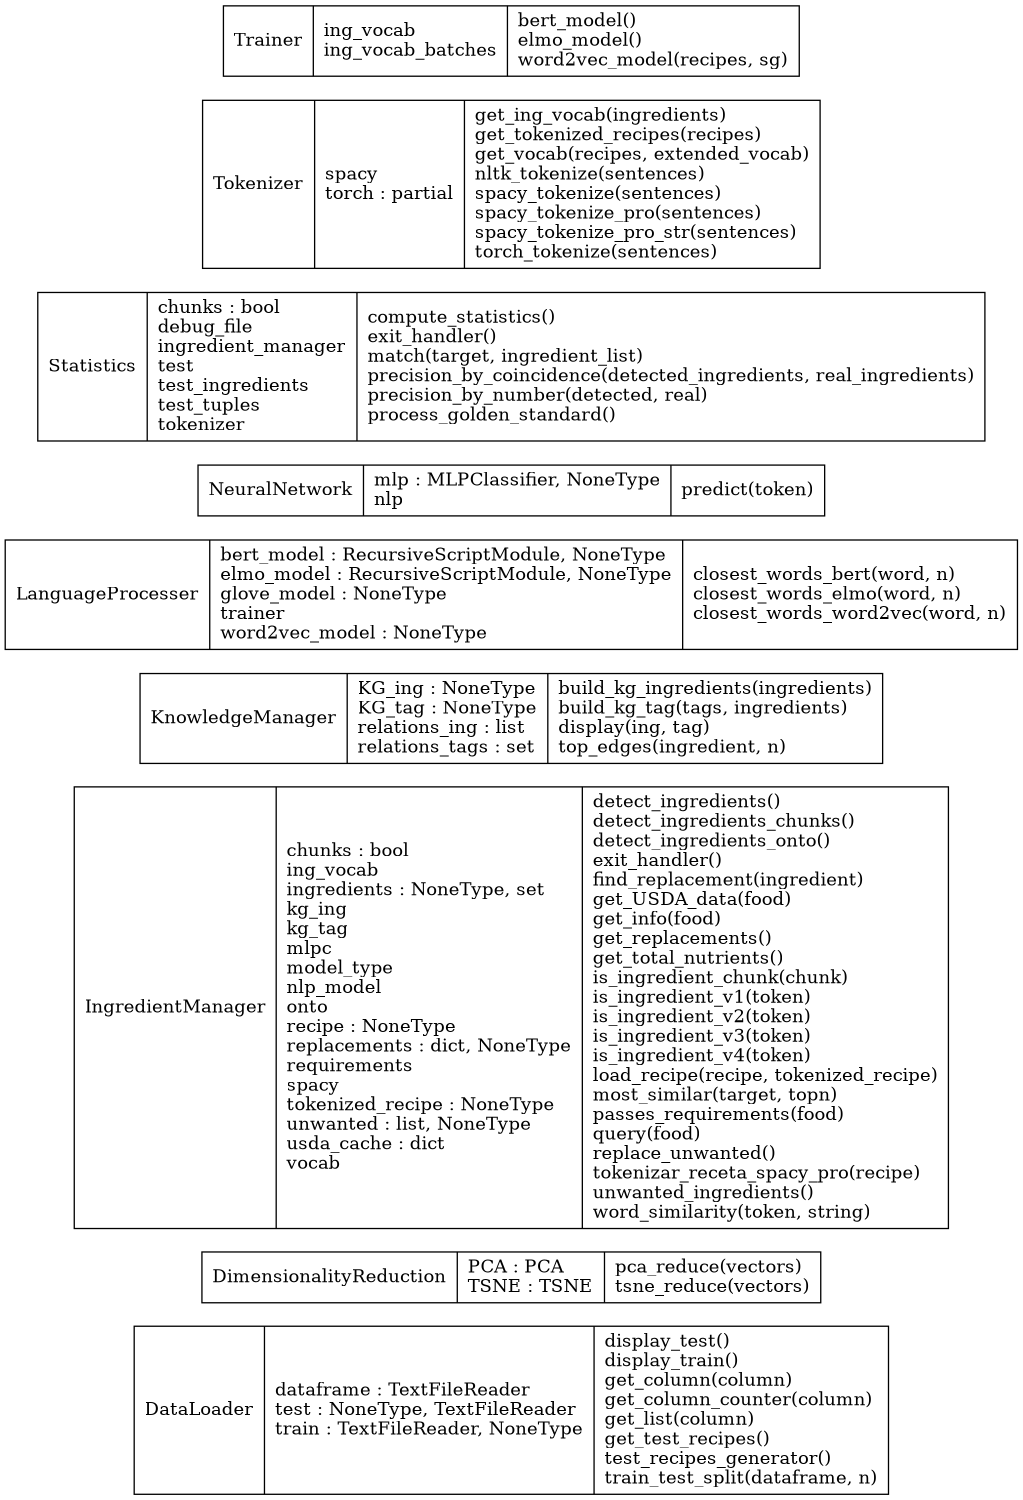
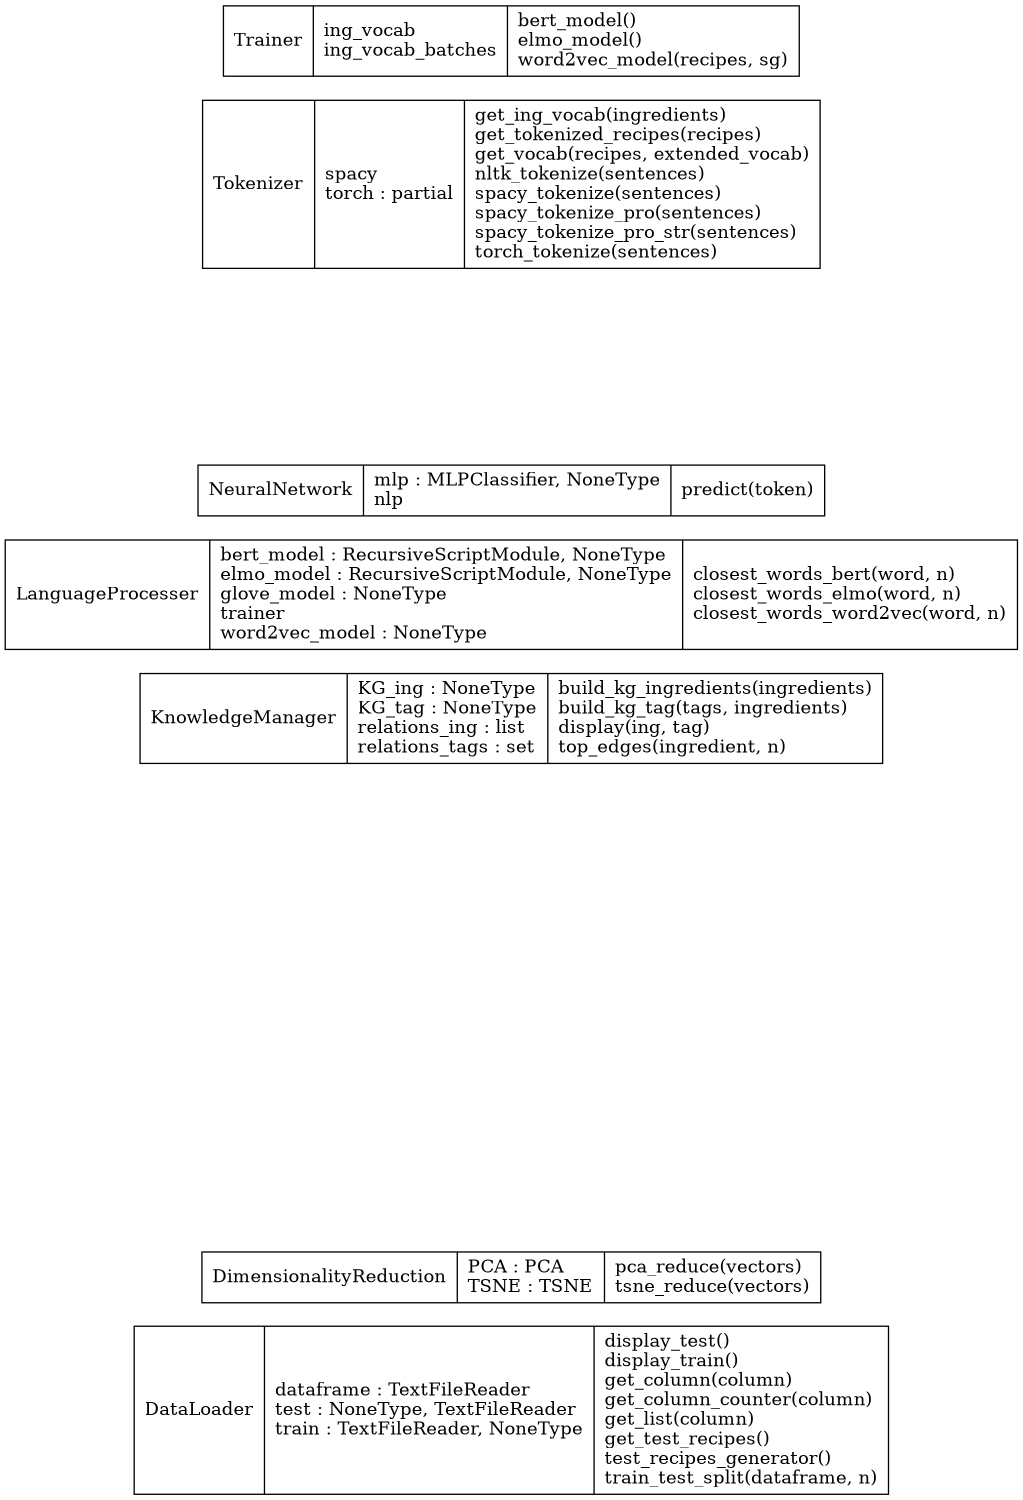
(511, 367) -> none
(511, 1008) -> none
